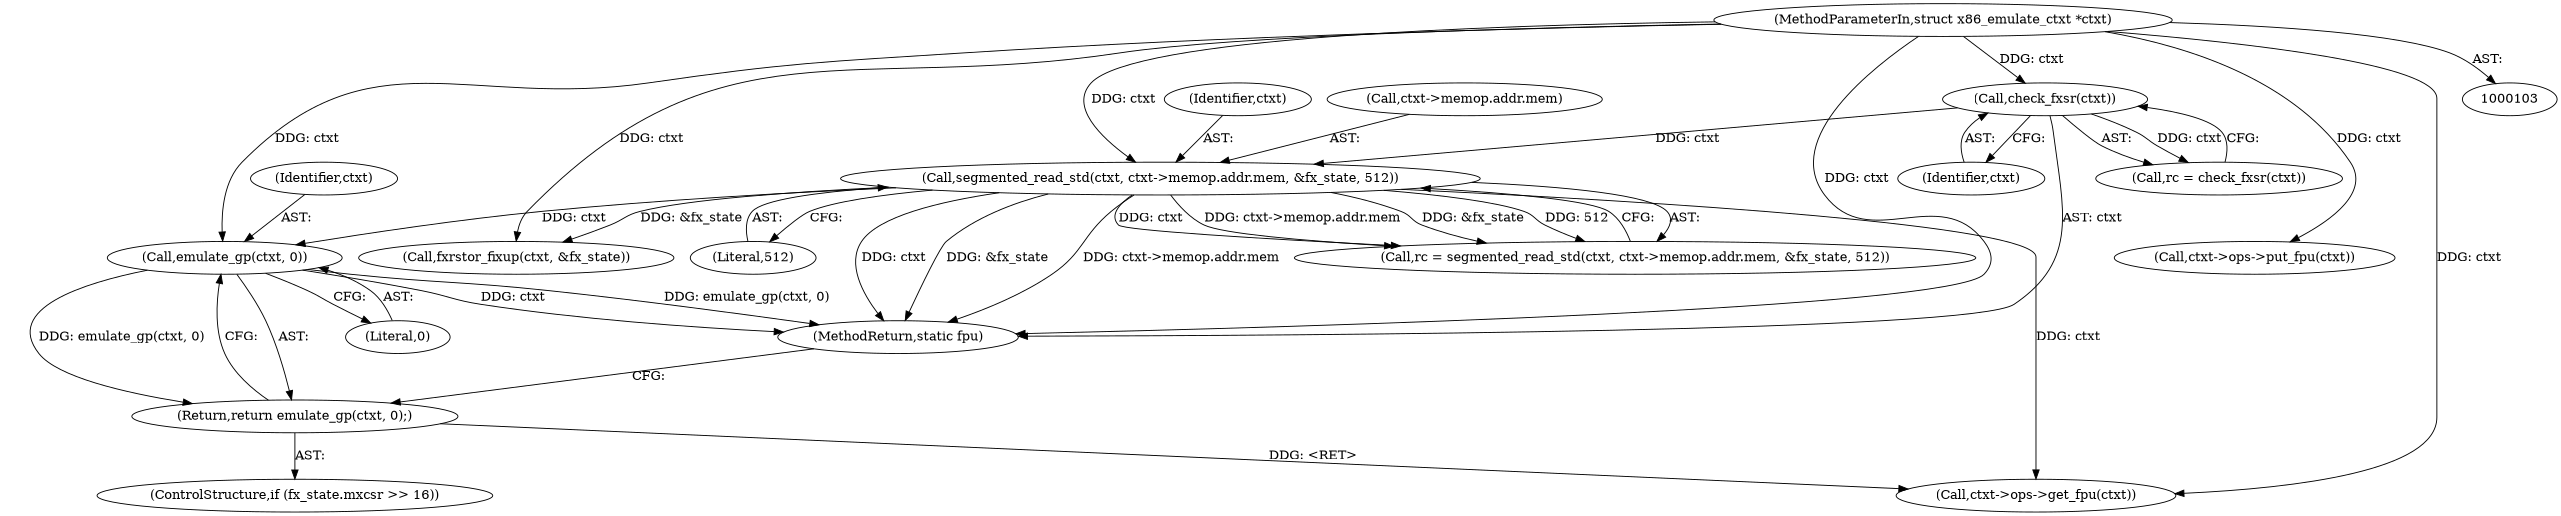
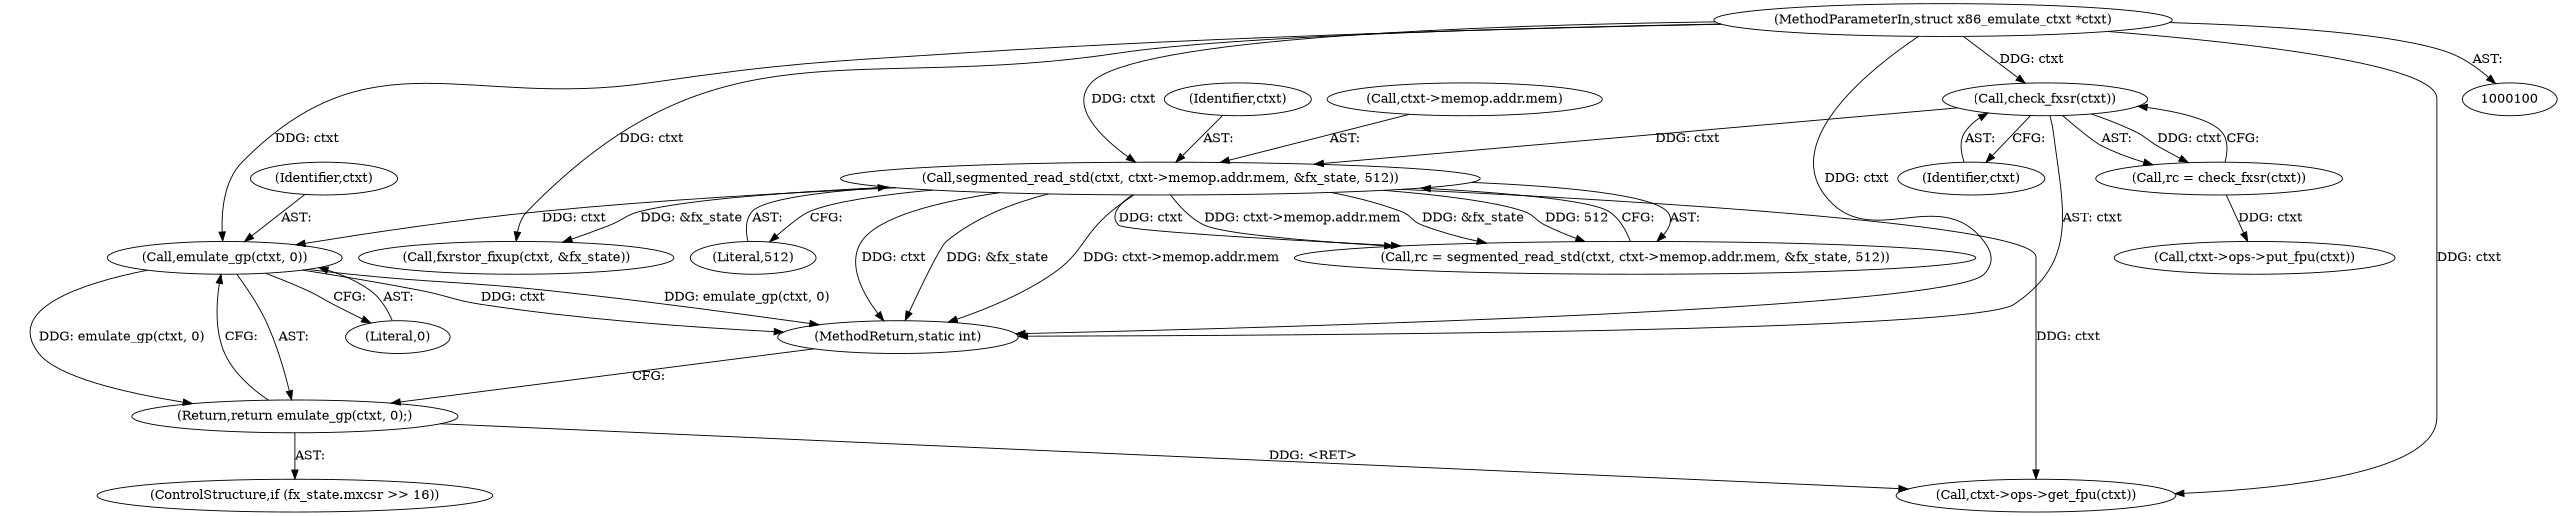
(2286, 99) -> (2235, 214)
(2510, 99) -> (2510, 99)
(898, 337) -> (898, 337)
